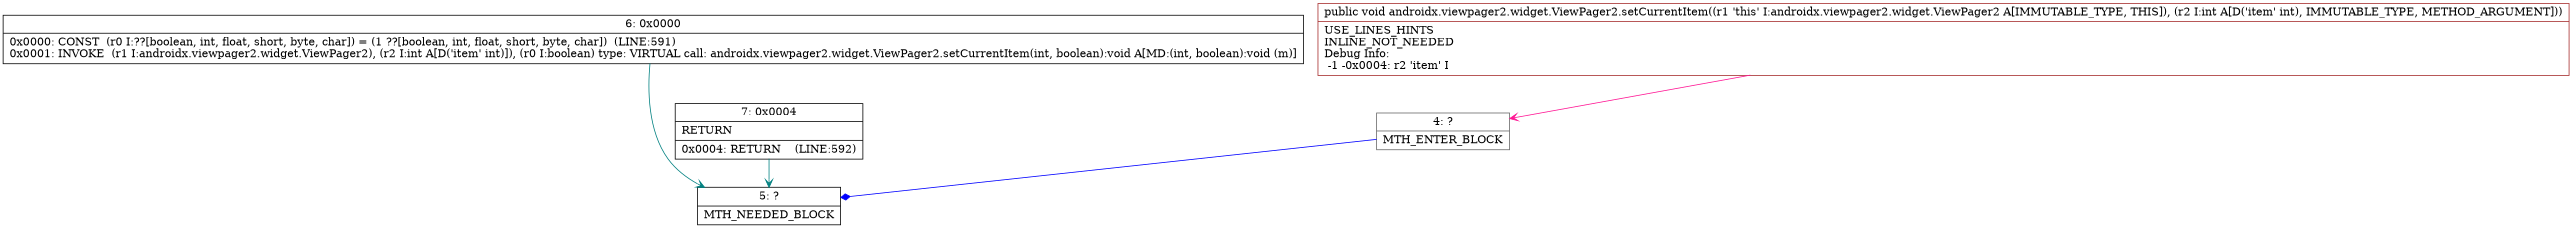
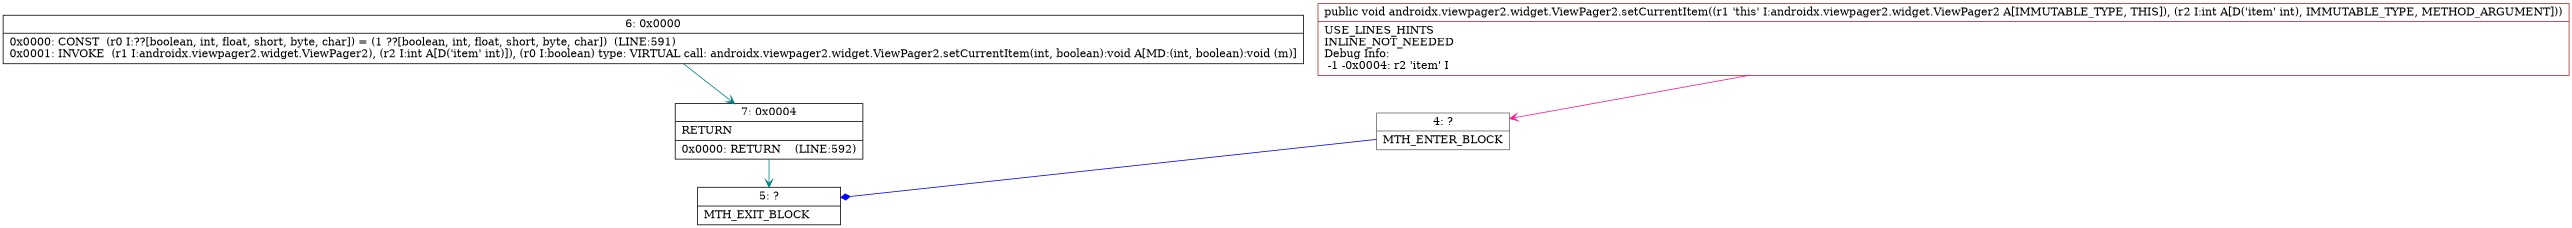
(655, 132) -> (706, 81)
(769, 149) -> (769, 149)
(769, 215) -> (757, 215)
